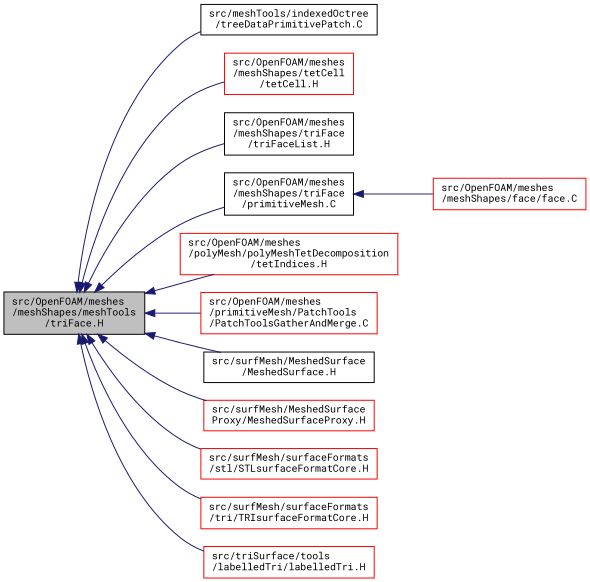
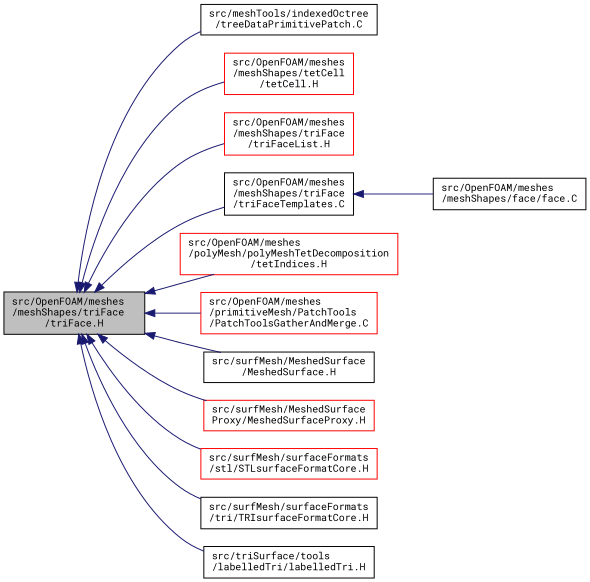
(289, 134) -> (289, 134)
(289, 194) -> (289, 194)
(510, 194) -> (510, 194)
(74, 313) -> (74, 313)
(289, 513) -> (289, 513)
(289, 562) -> (289, 562)
